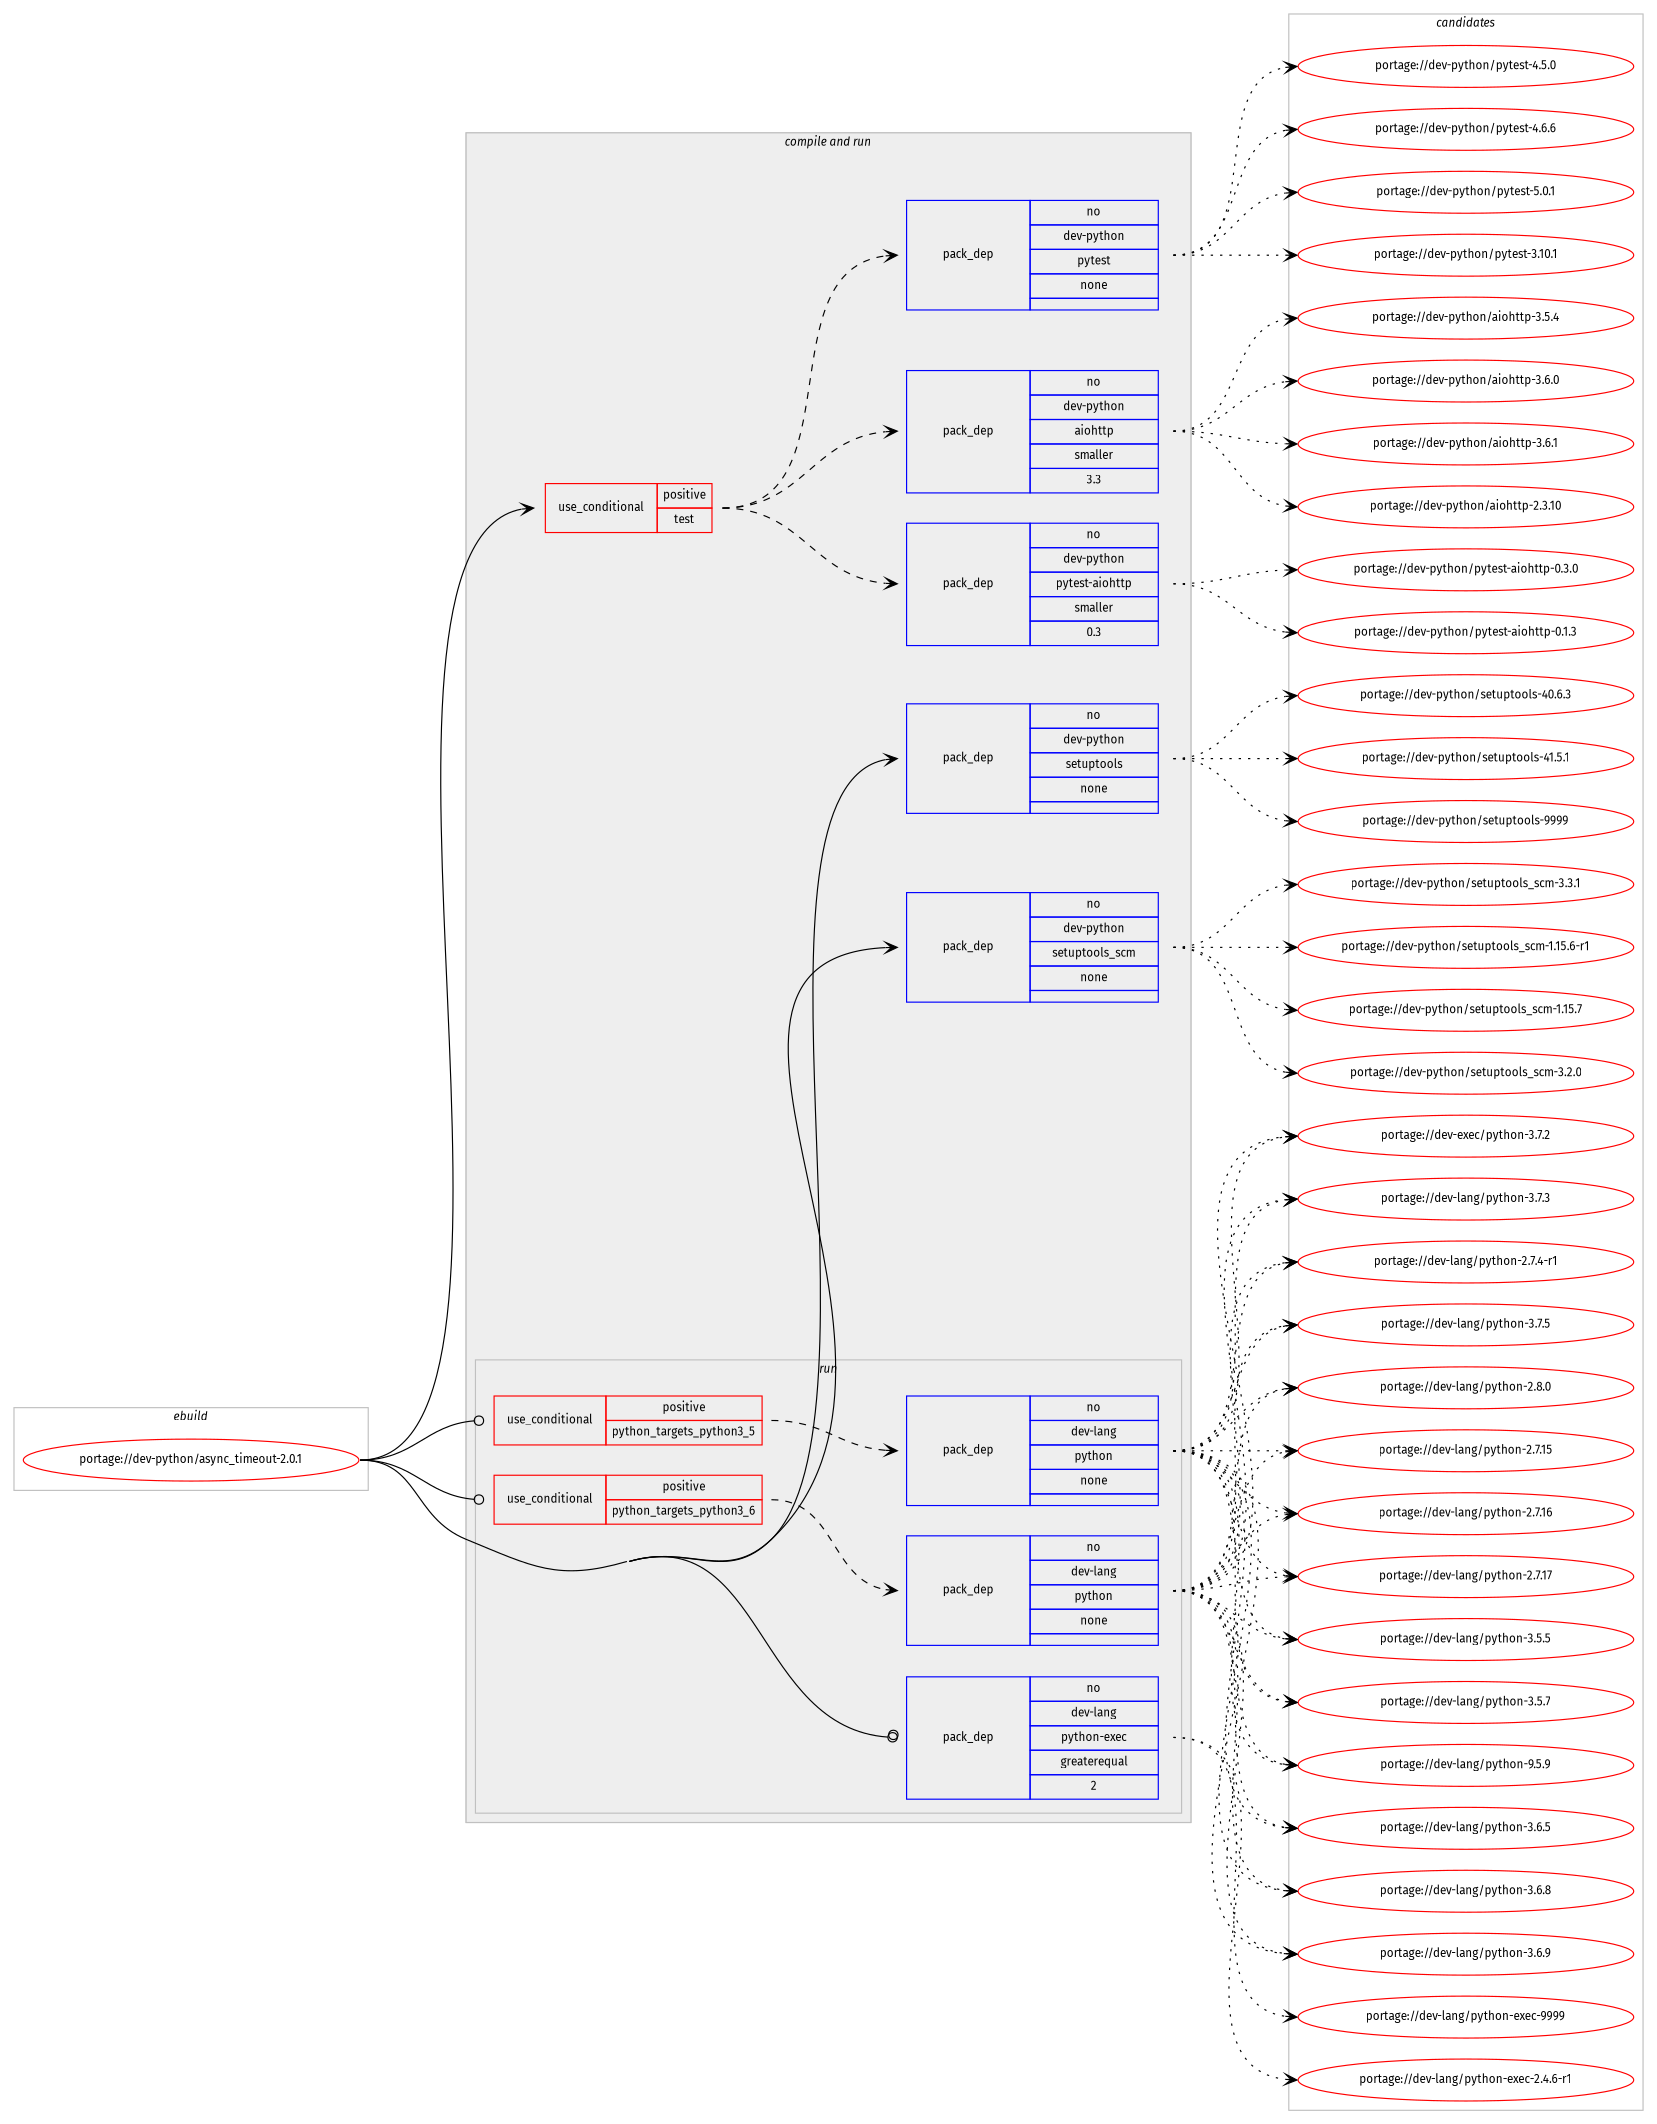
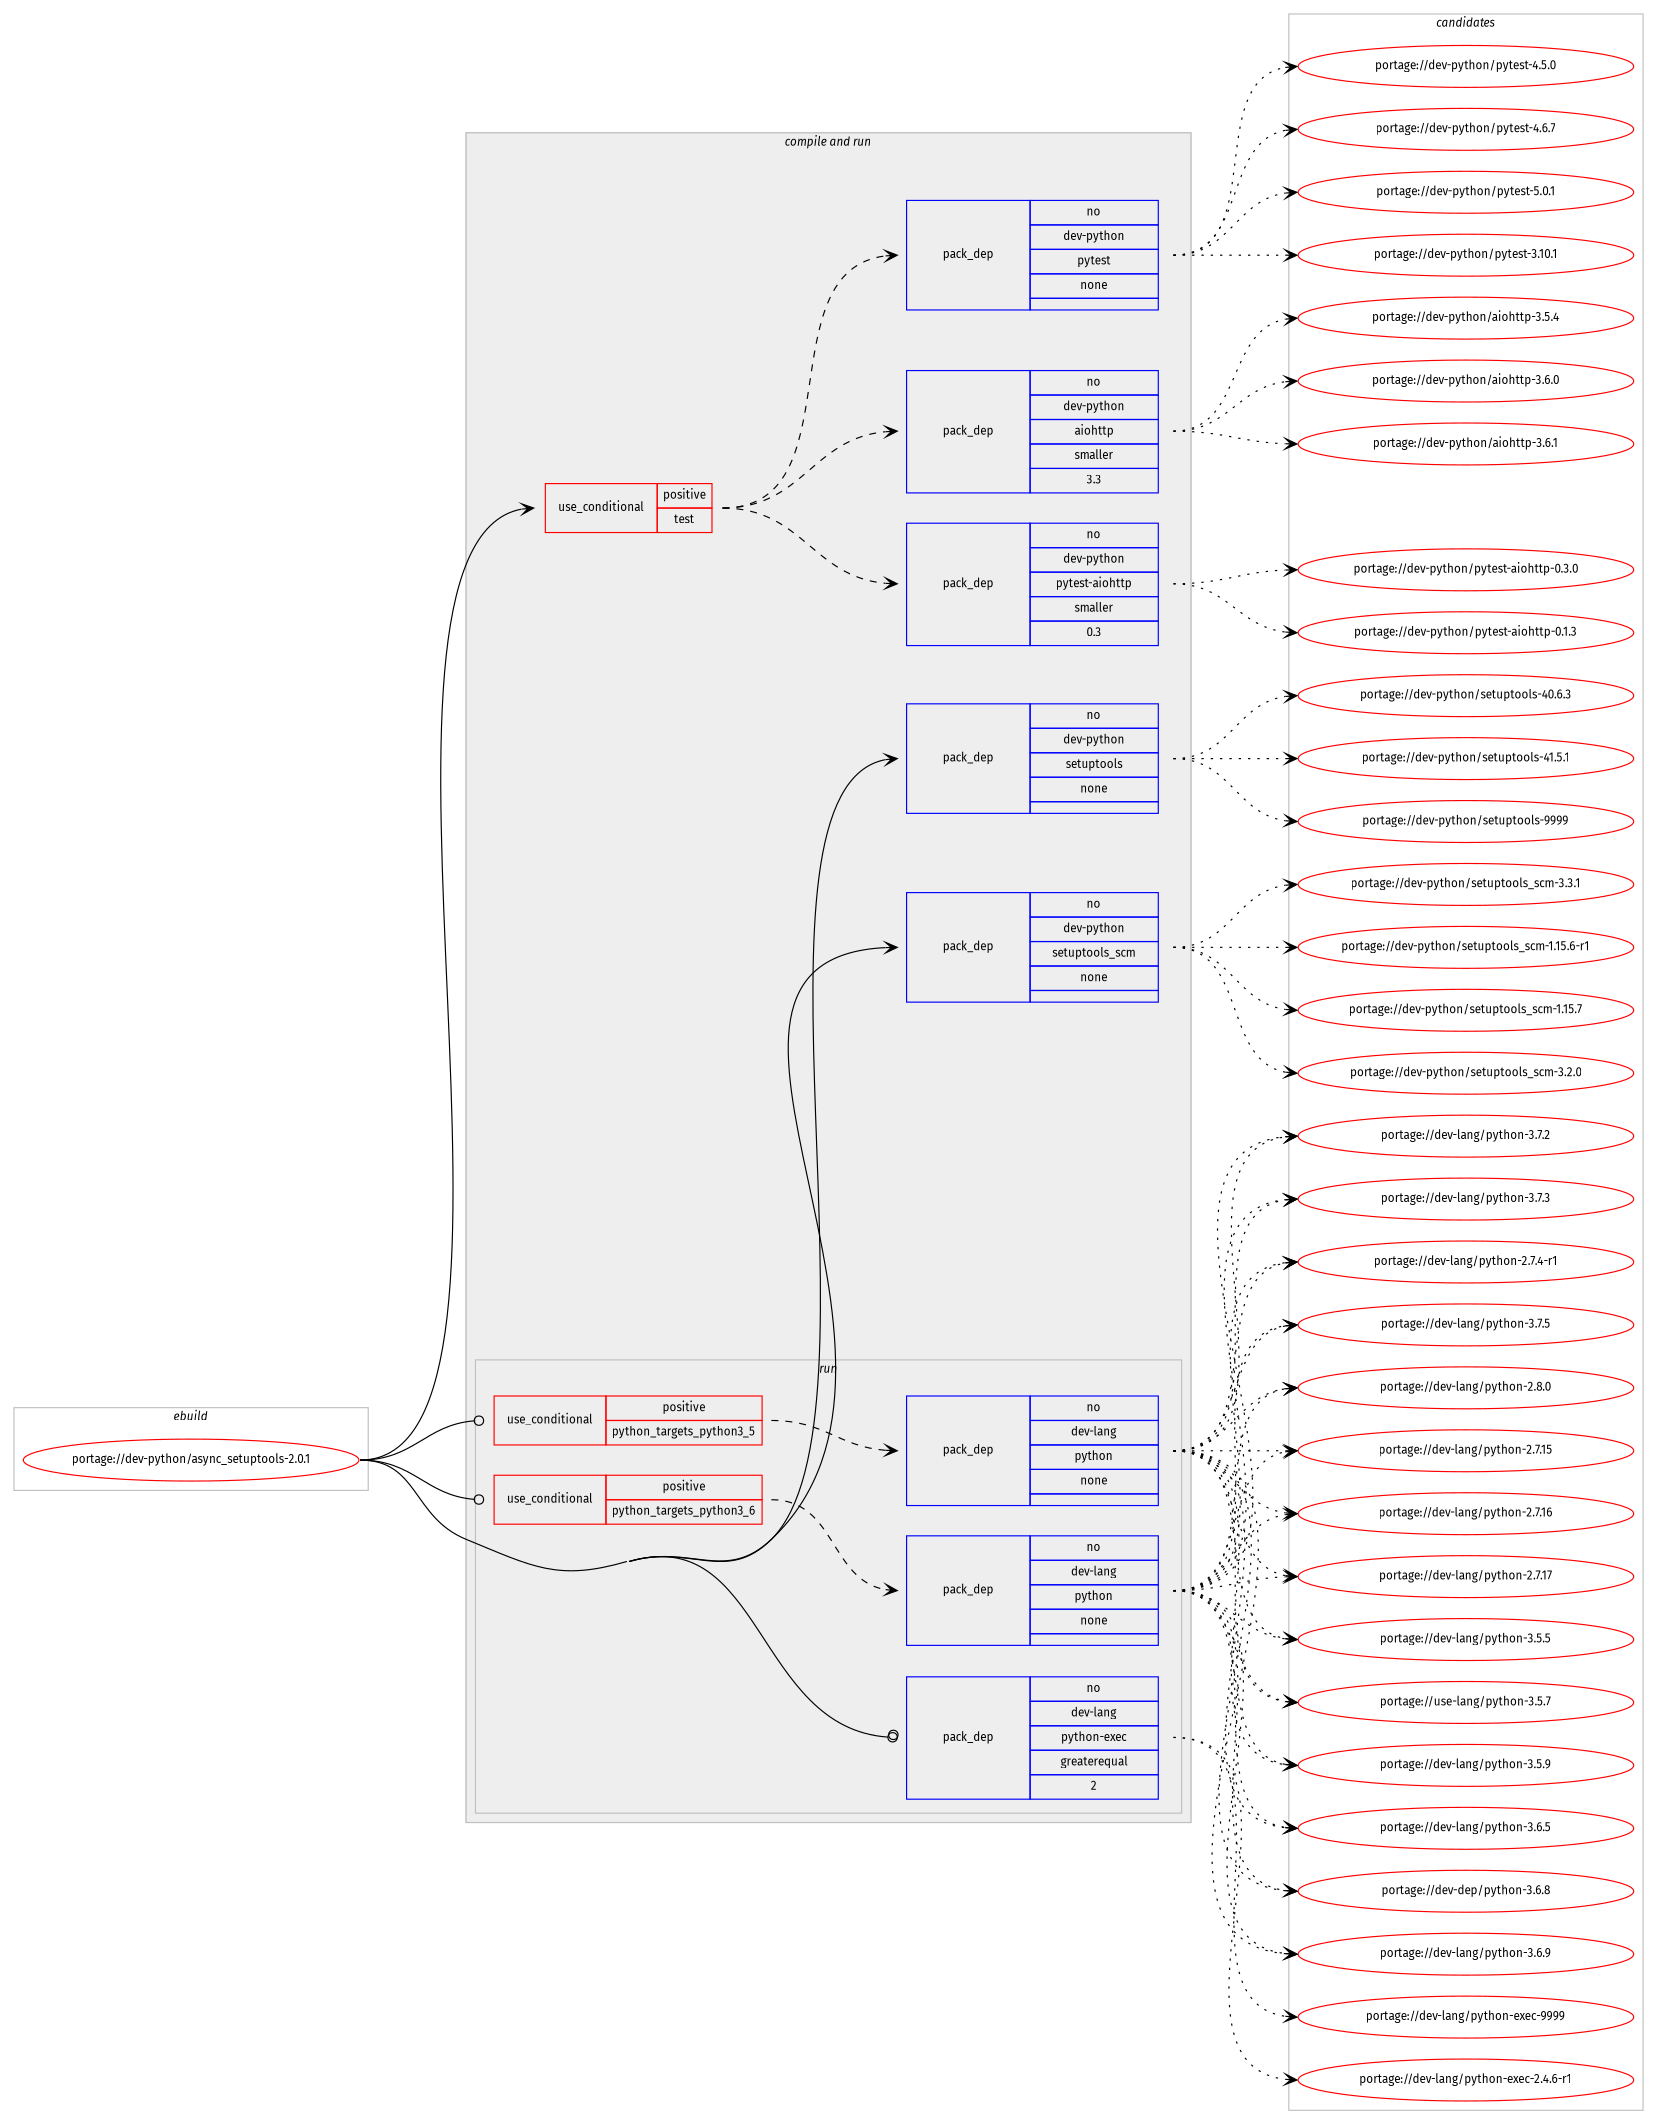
(1466, 129) -> (1466, 129)
(1466, 507) -> none
(1466, 1136) -> (1466, 1136)
(191, 1460) -> (191, 1460)
(1466, 1702) -> (1466, 1702)
(1466, 1765) -> (1466, 1765)
(1466, 1891) -> (1466, 1891)
